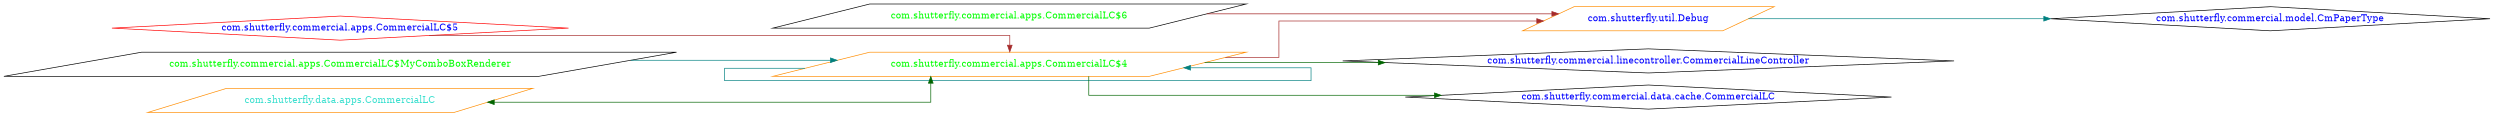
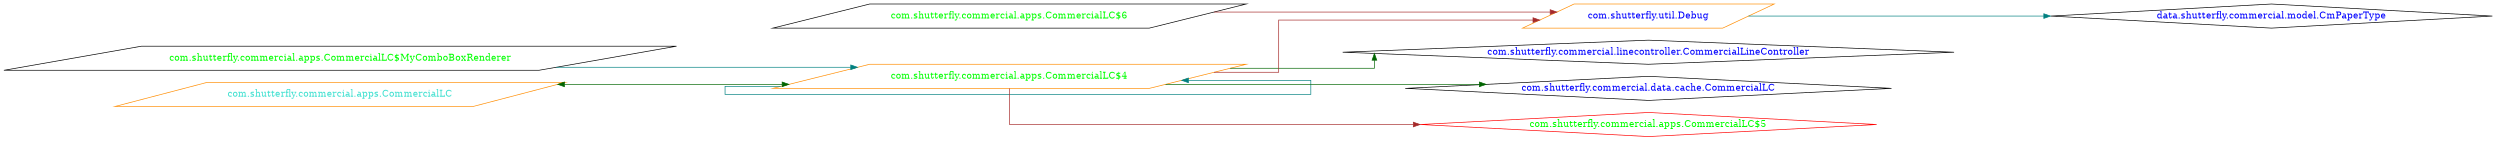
(2270, 19) -> (2271, 16)
(340, 28) -> (1648, 125)
(724, 35) -> (1193, 125)
(340, 100) -> (340, 94)
